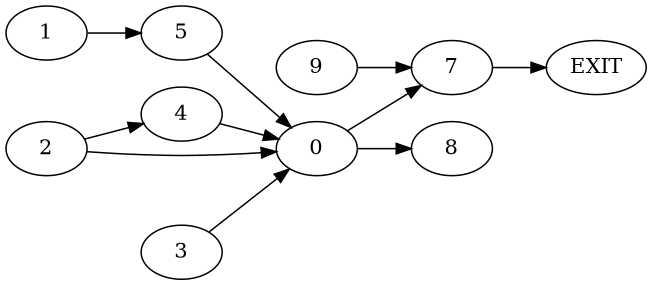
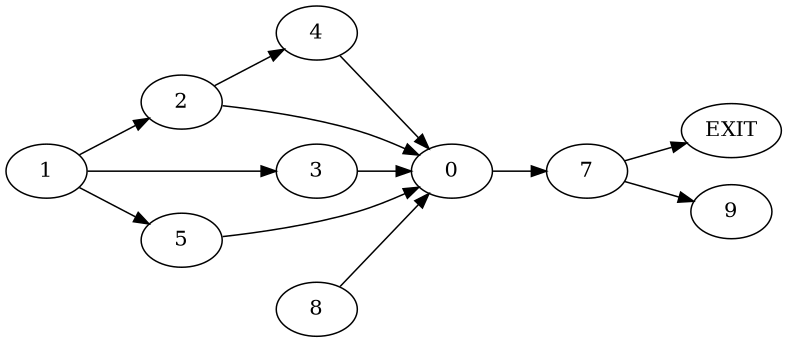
(377, 68) -> (652, 189)
none -> (107, 140)
(377, 149) -> (379, 245)
none -> (174, 171)
